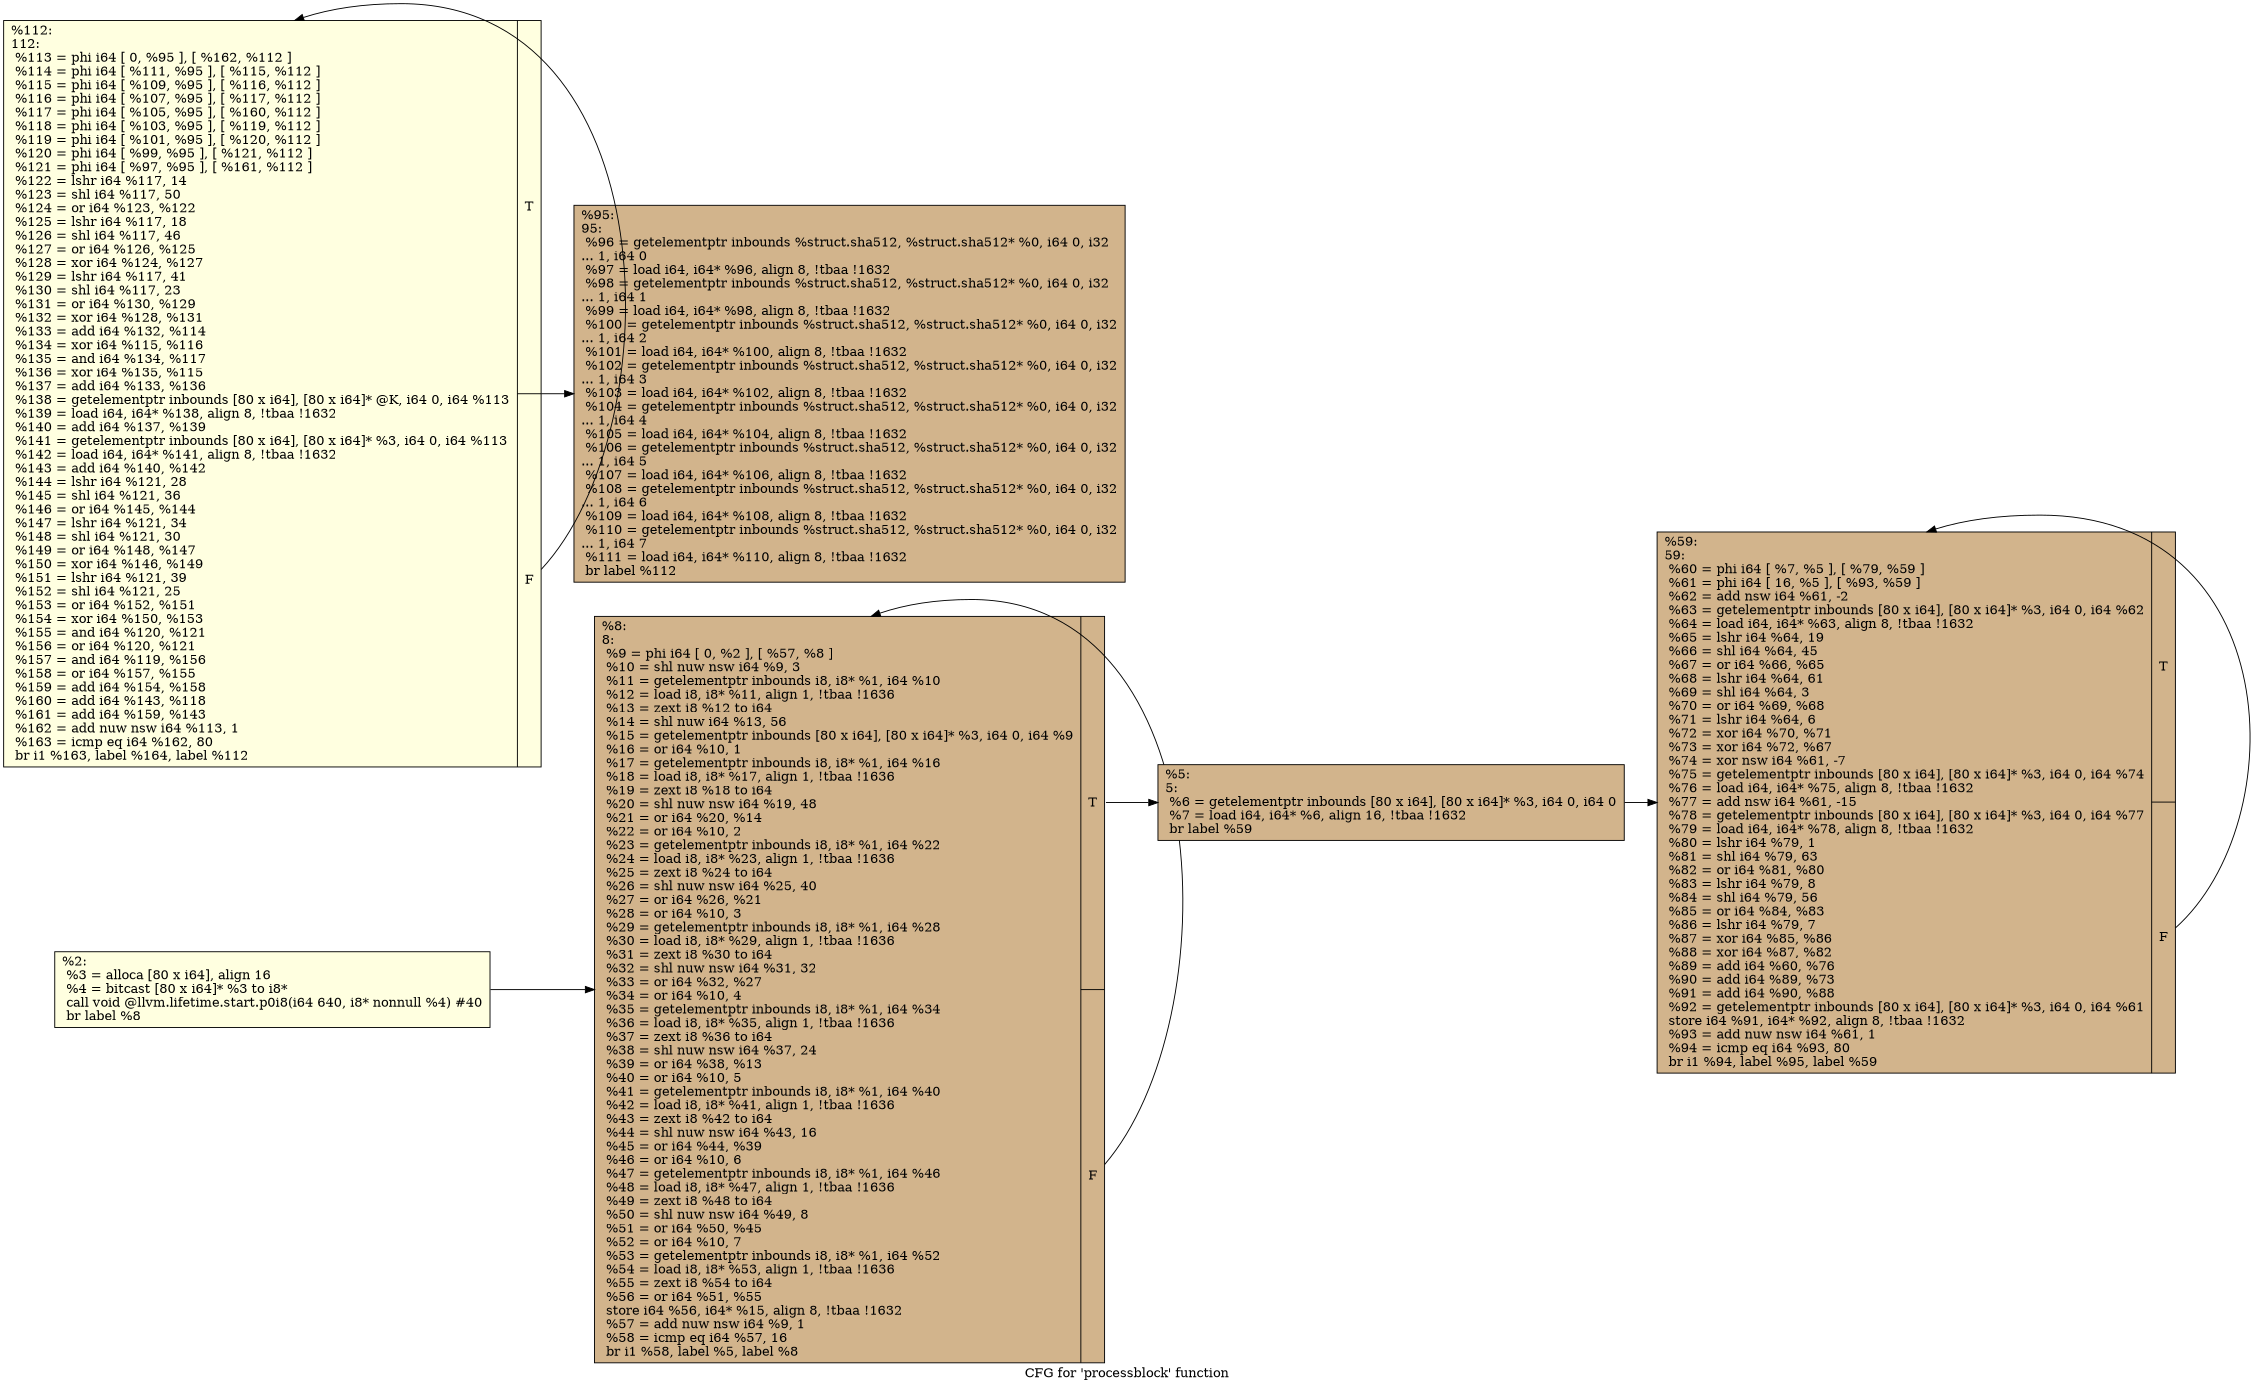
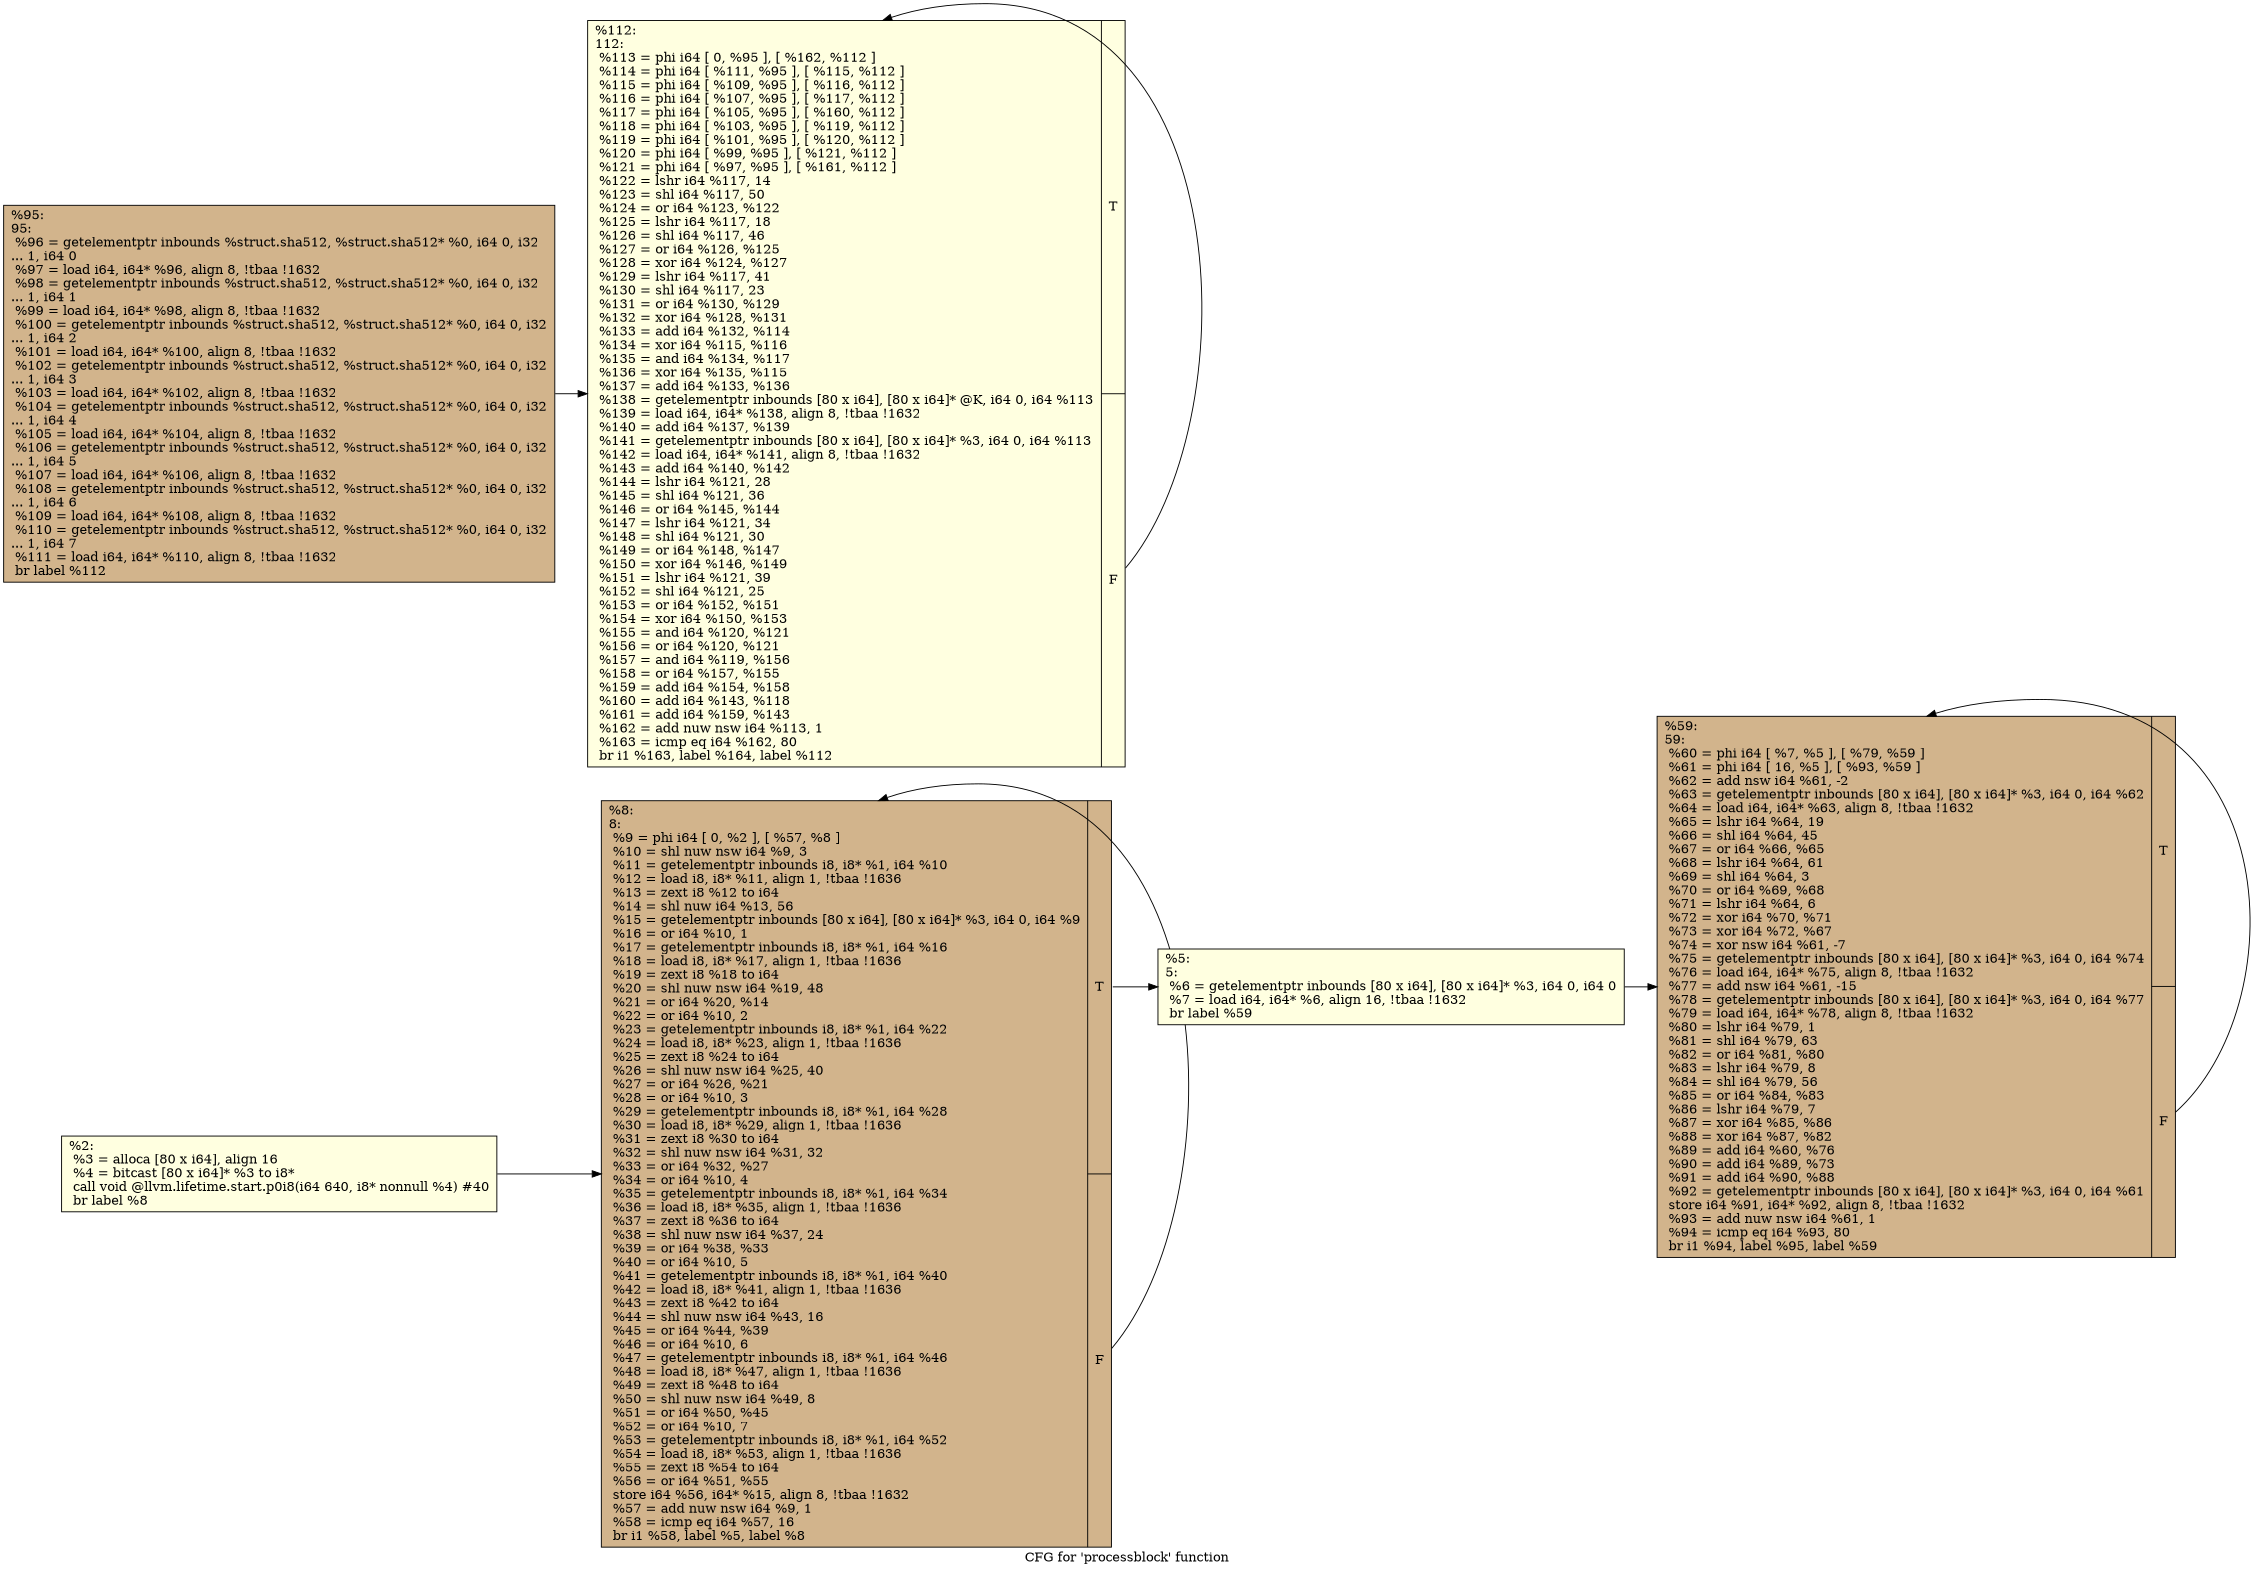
(553, 394) -> (567, 394)
(1391, 803) -> (1391, 987)
(682, 1064) -> (689, 1249)
